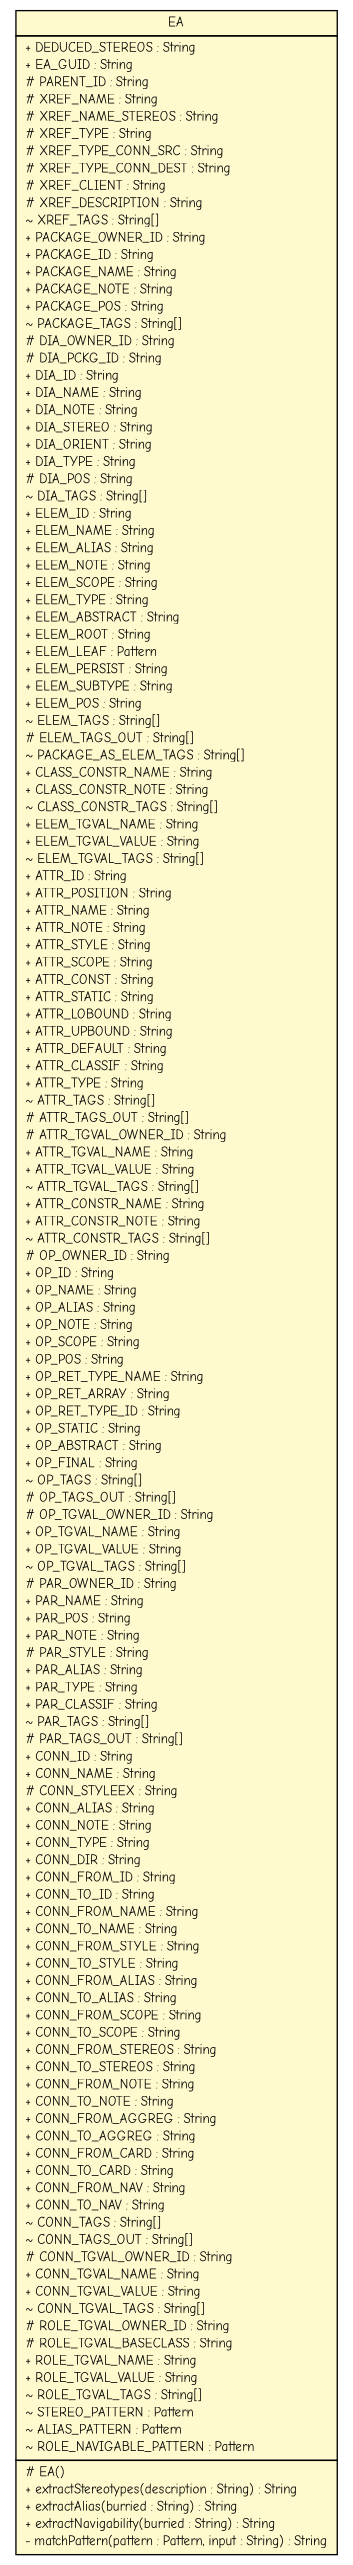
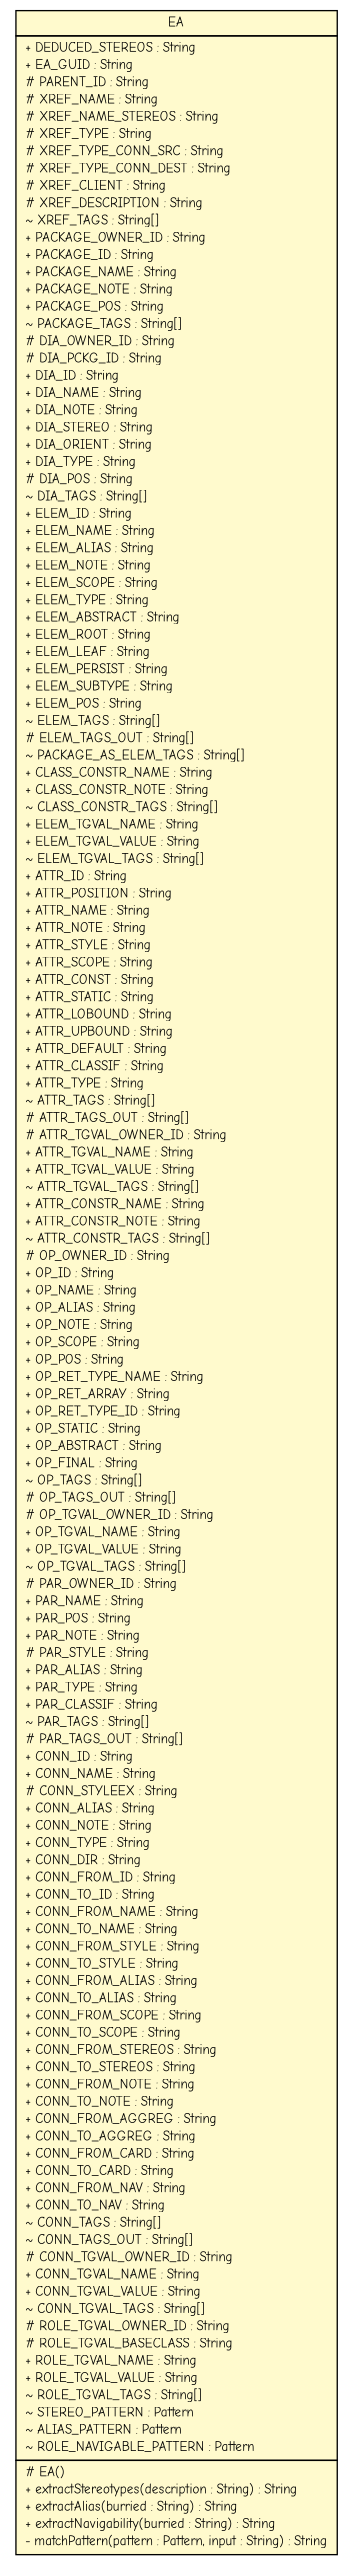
(92, 652) -> (88, 652)
